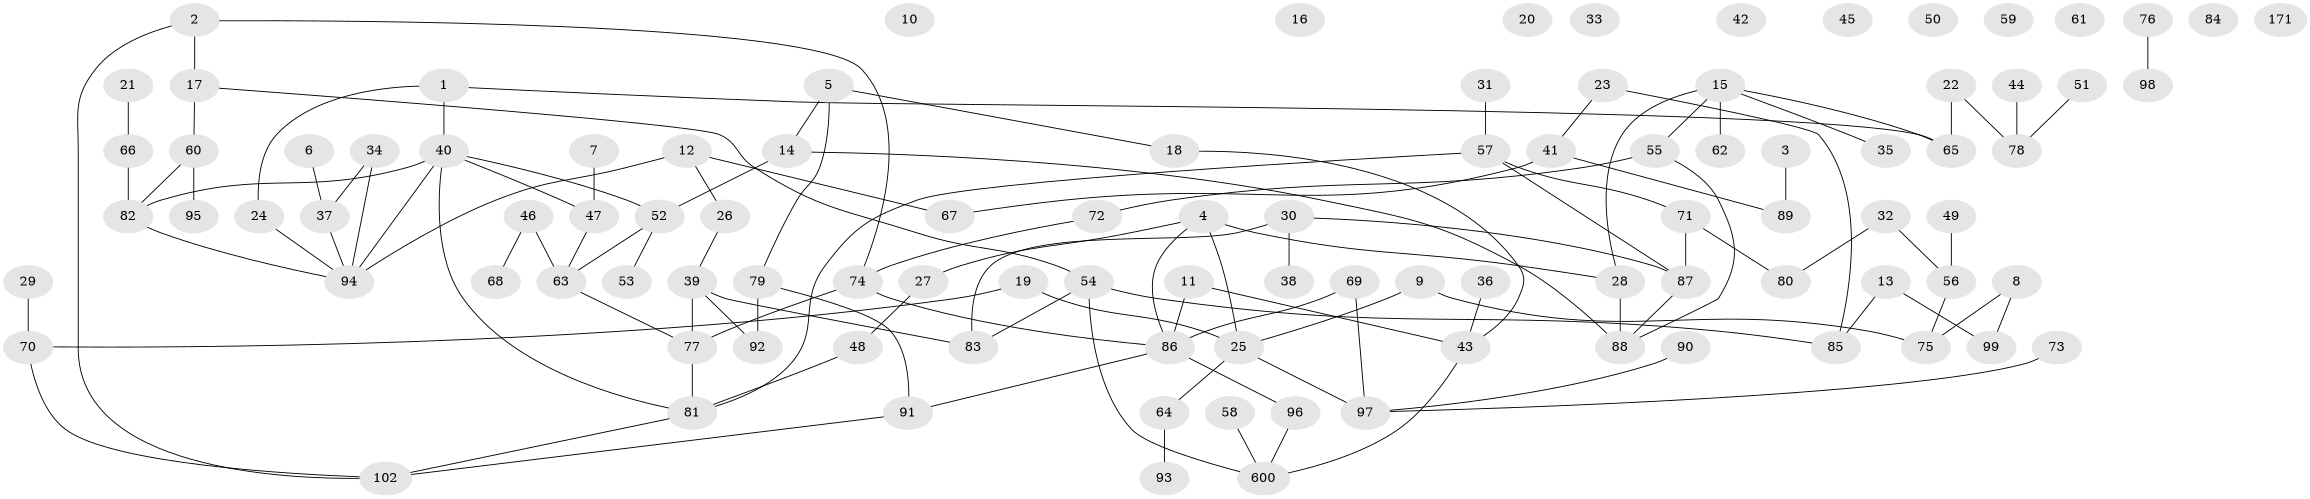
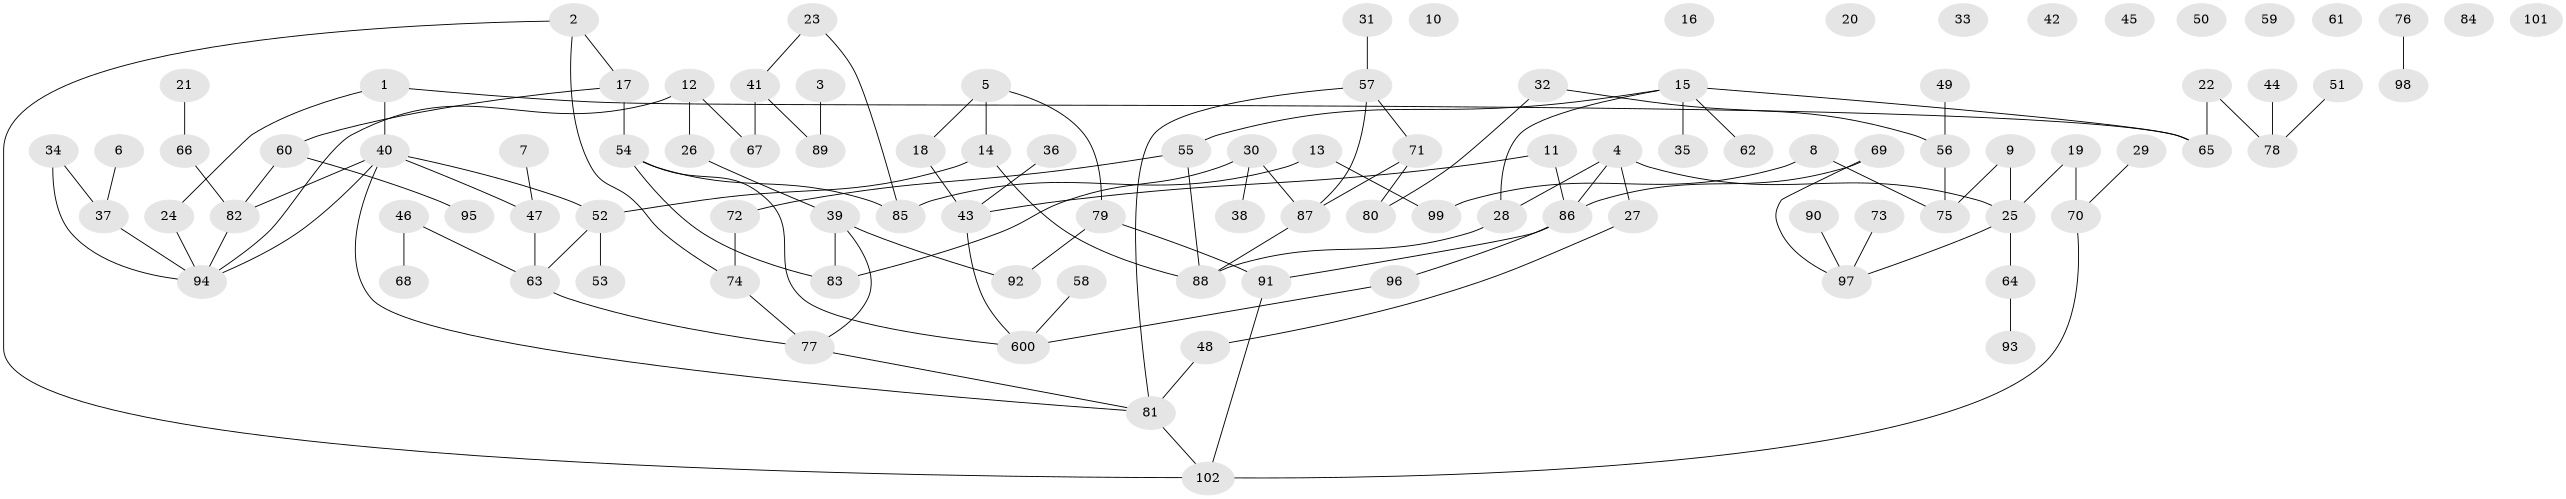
(2281, 20) -> (2536, 20)
(996, 324) -> none
